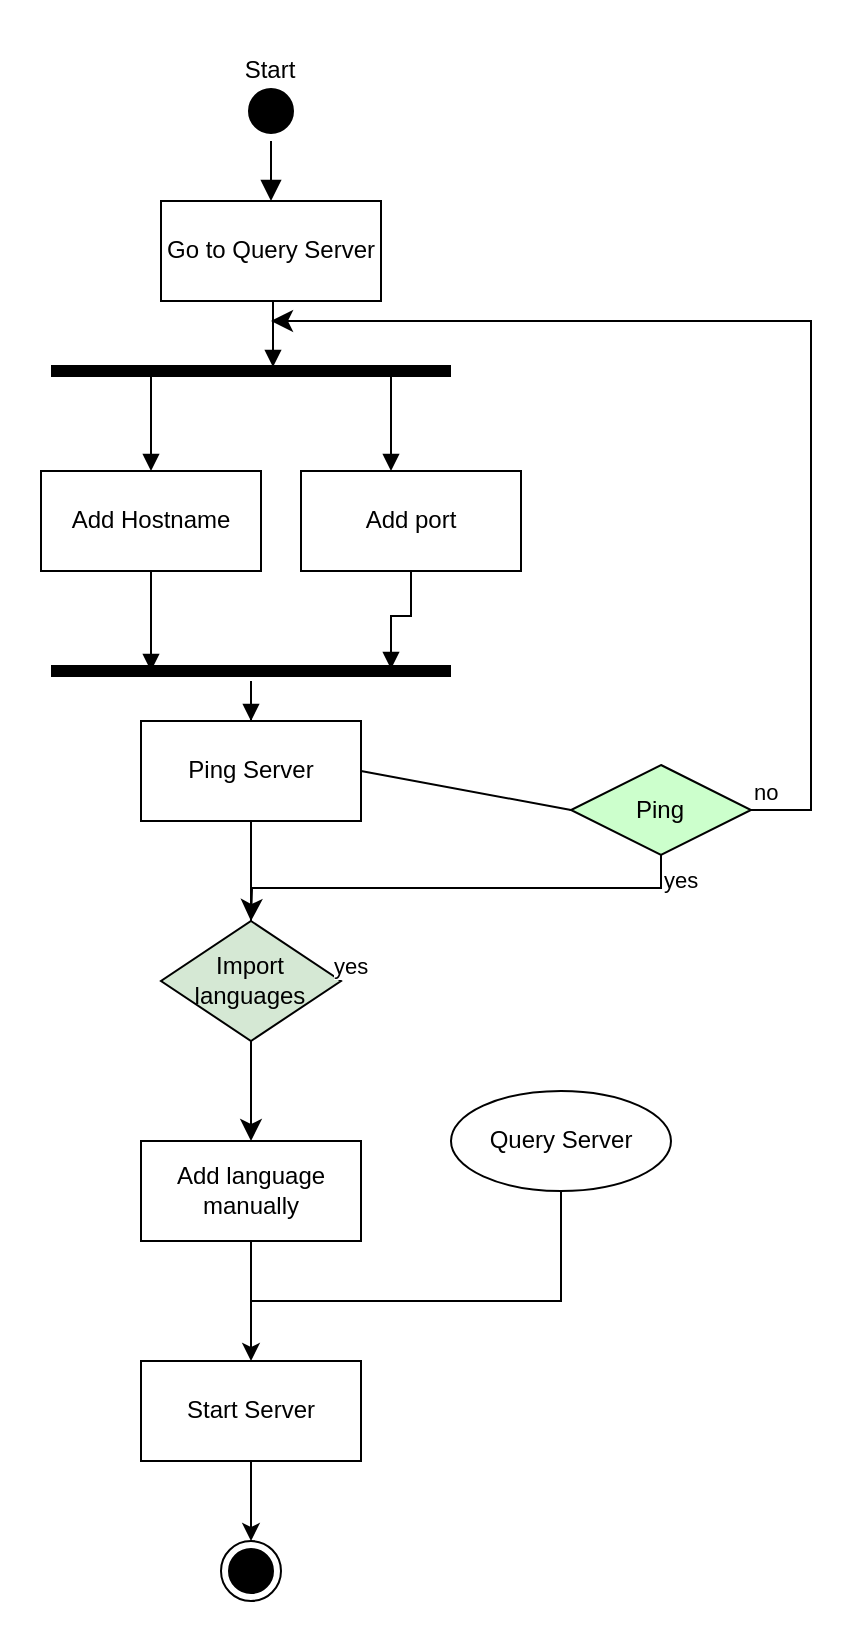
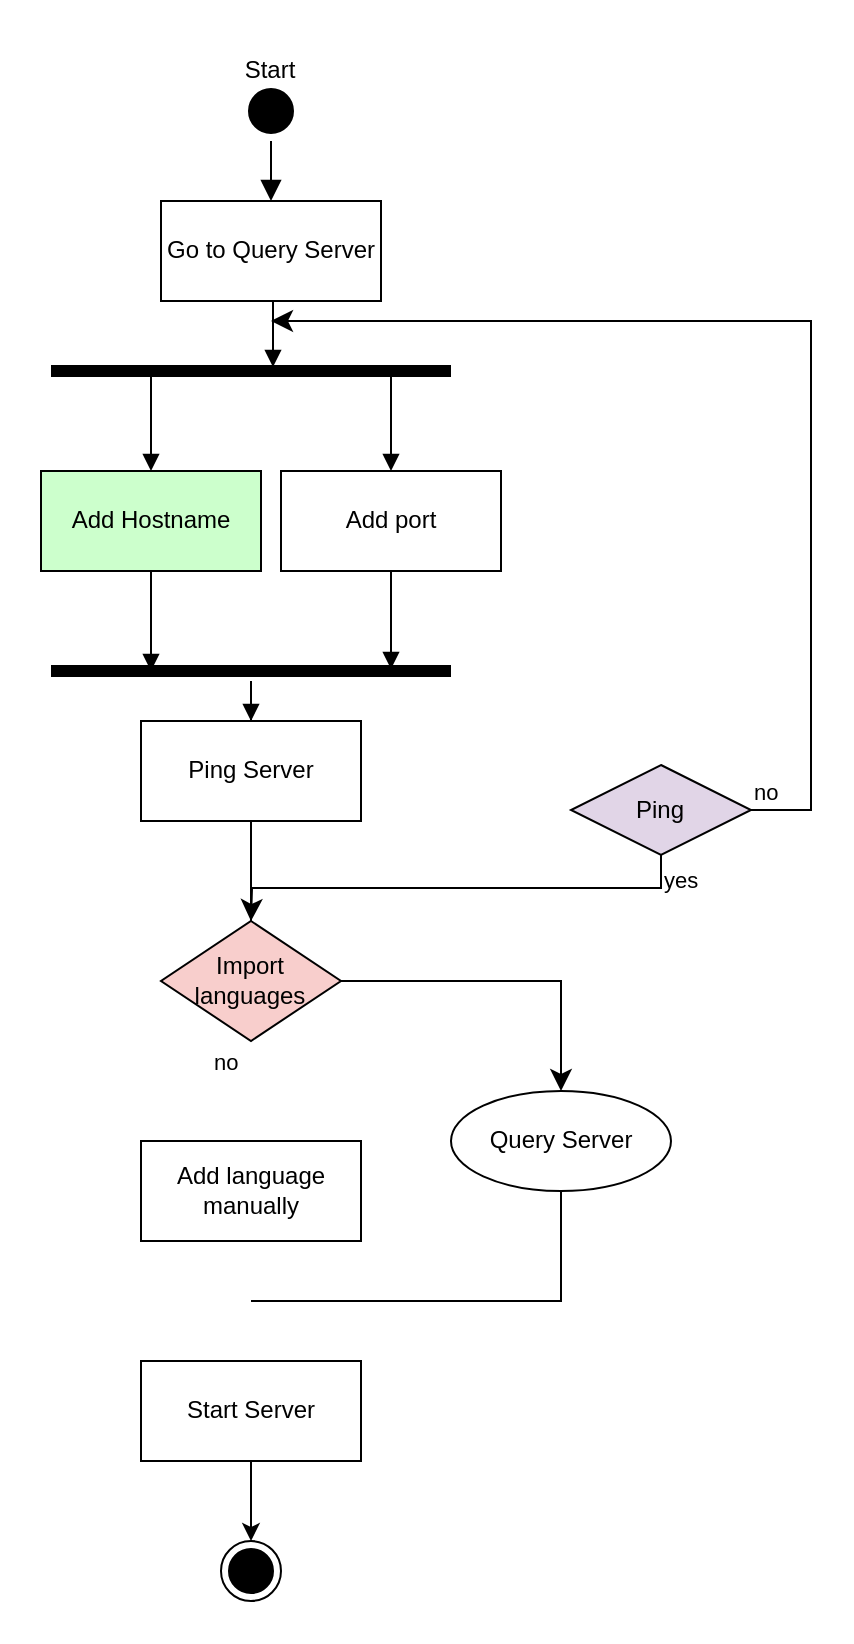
(151, 521) -> (151, 521)
(411, 521) -> (391, 521)
(466, 790) -> none
(661, 810) -> (661, 810)
(251, 981) -> (251, 981)
none -> (498, 981)
(251, 1083) -> none
(251, 1294) -> none
